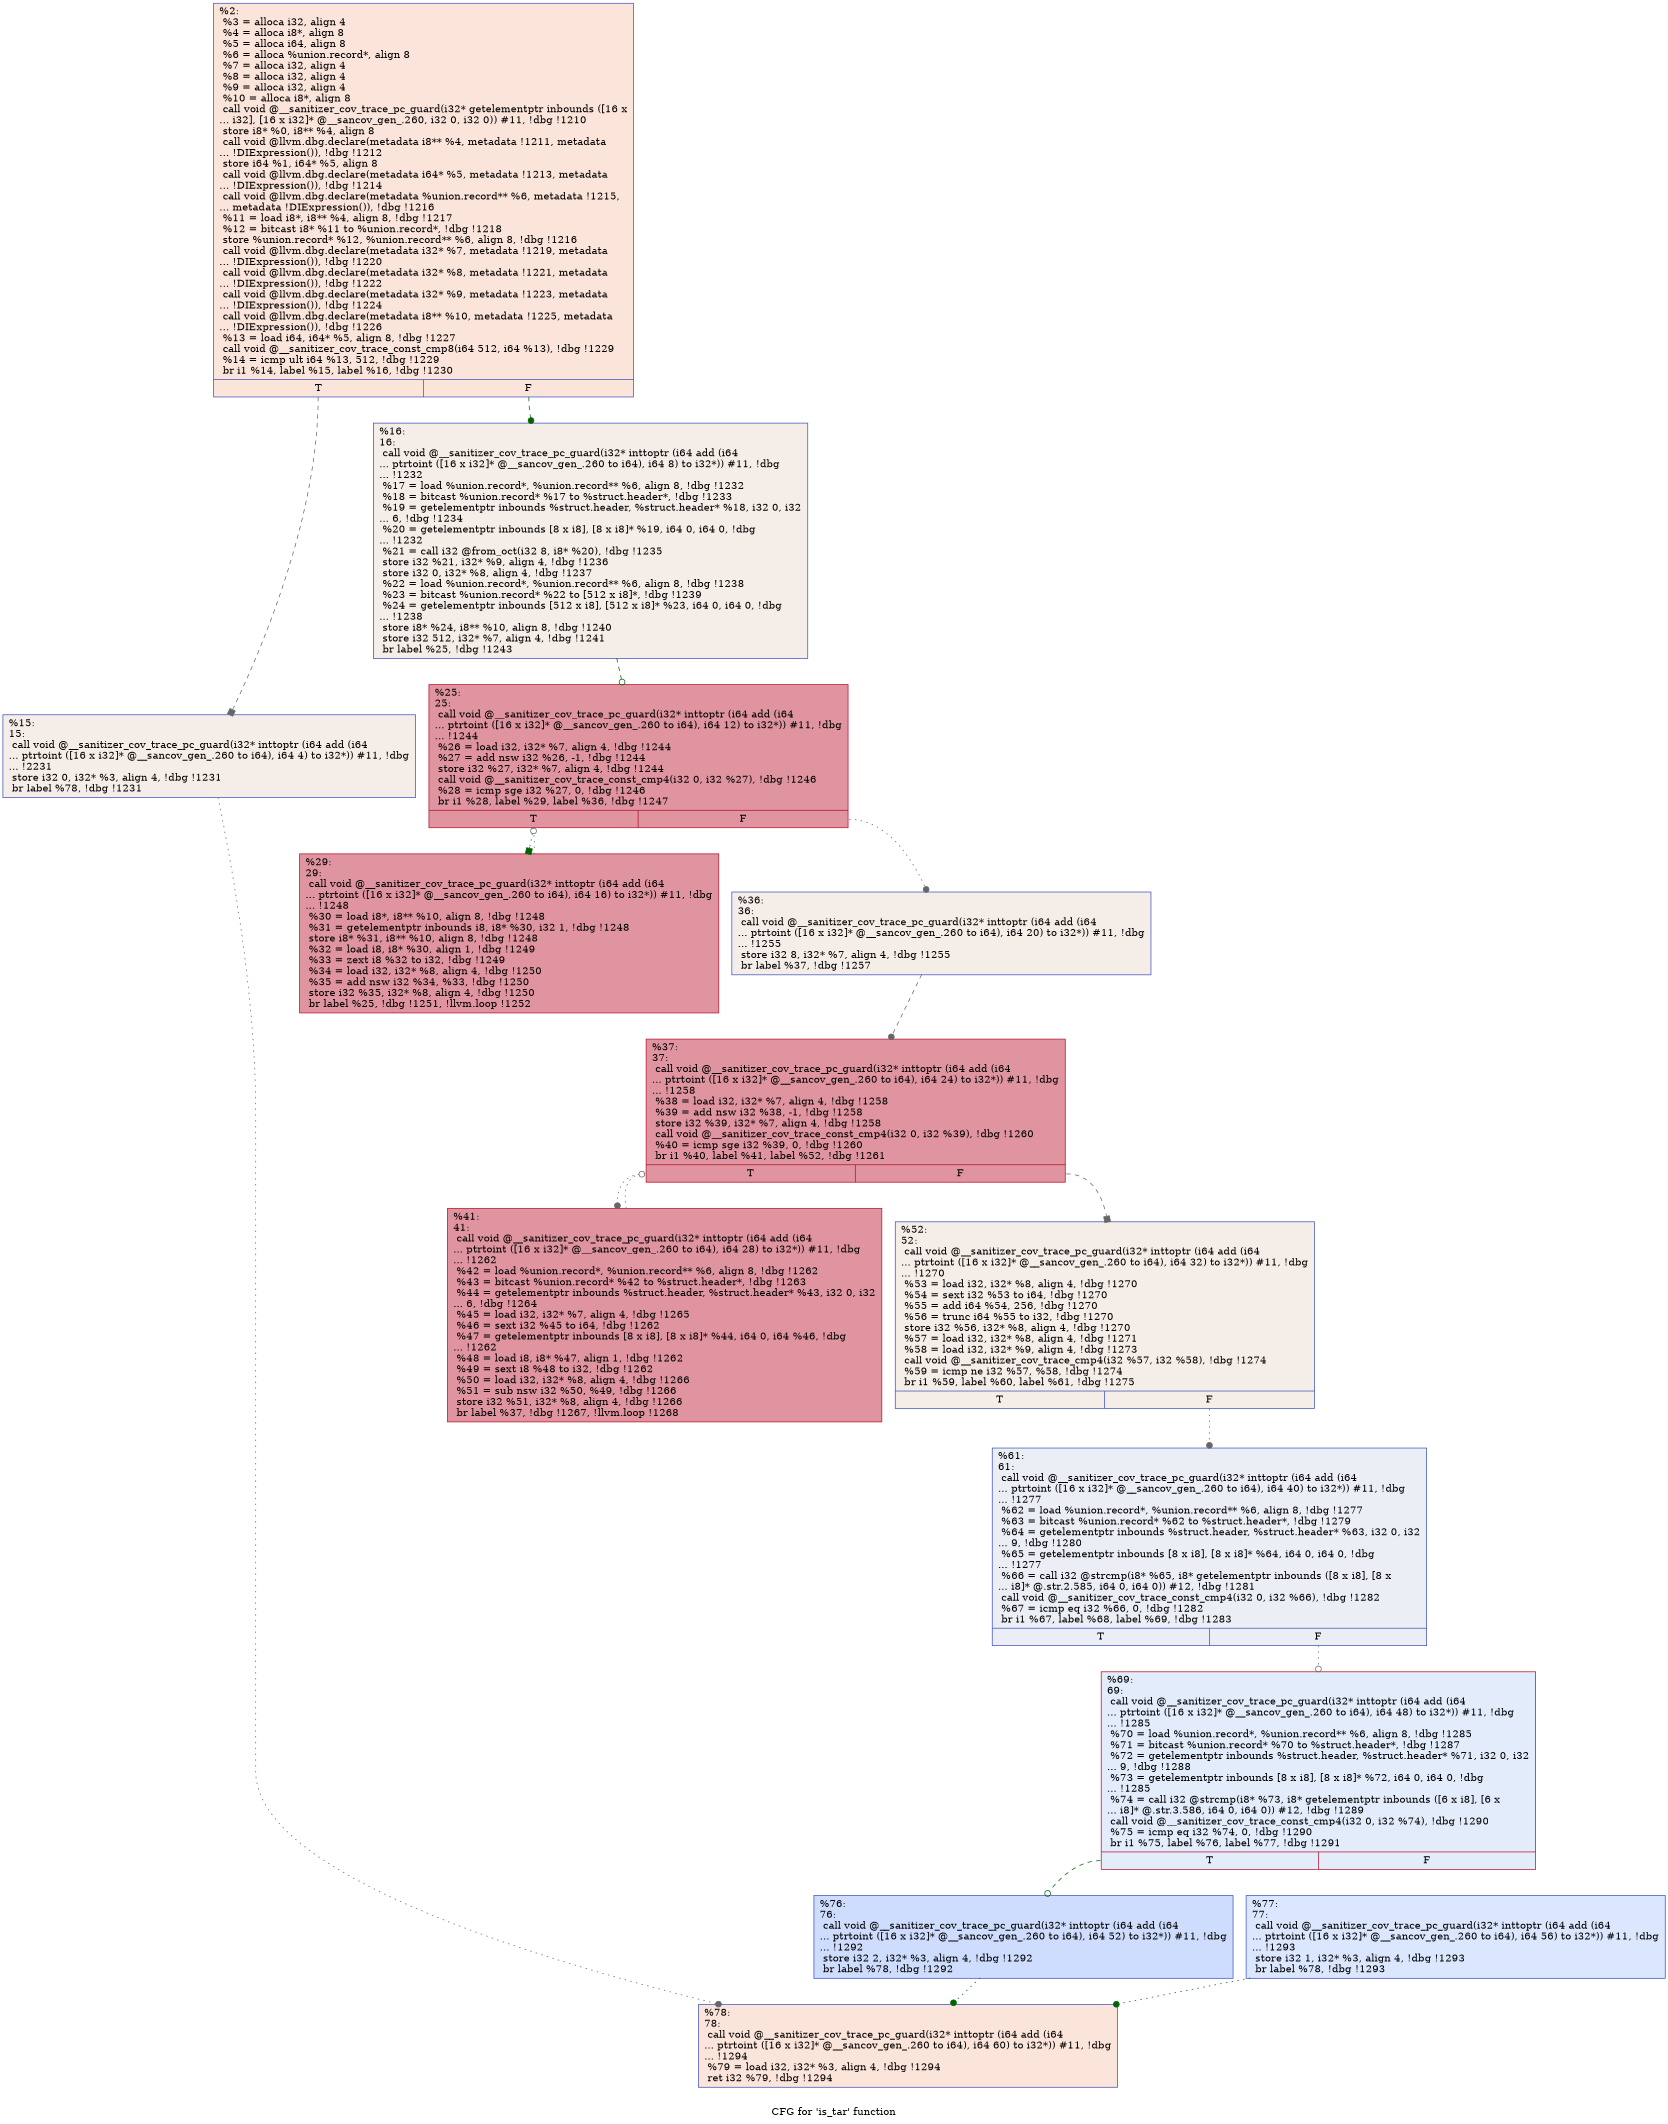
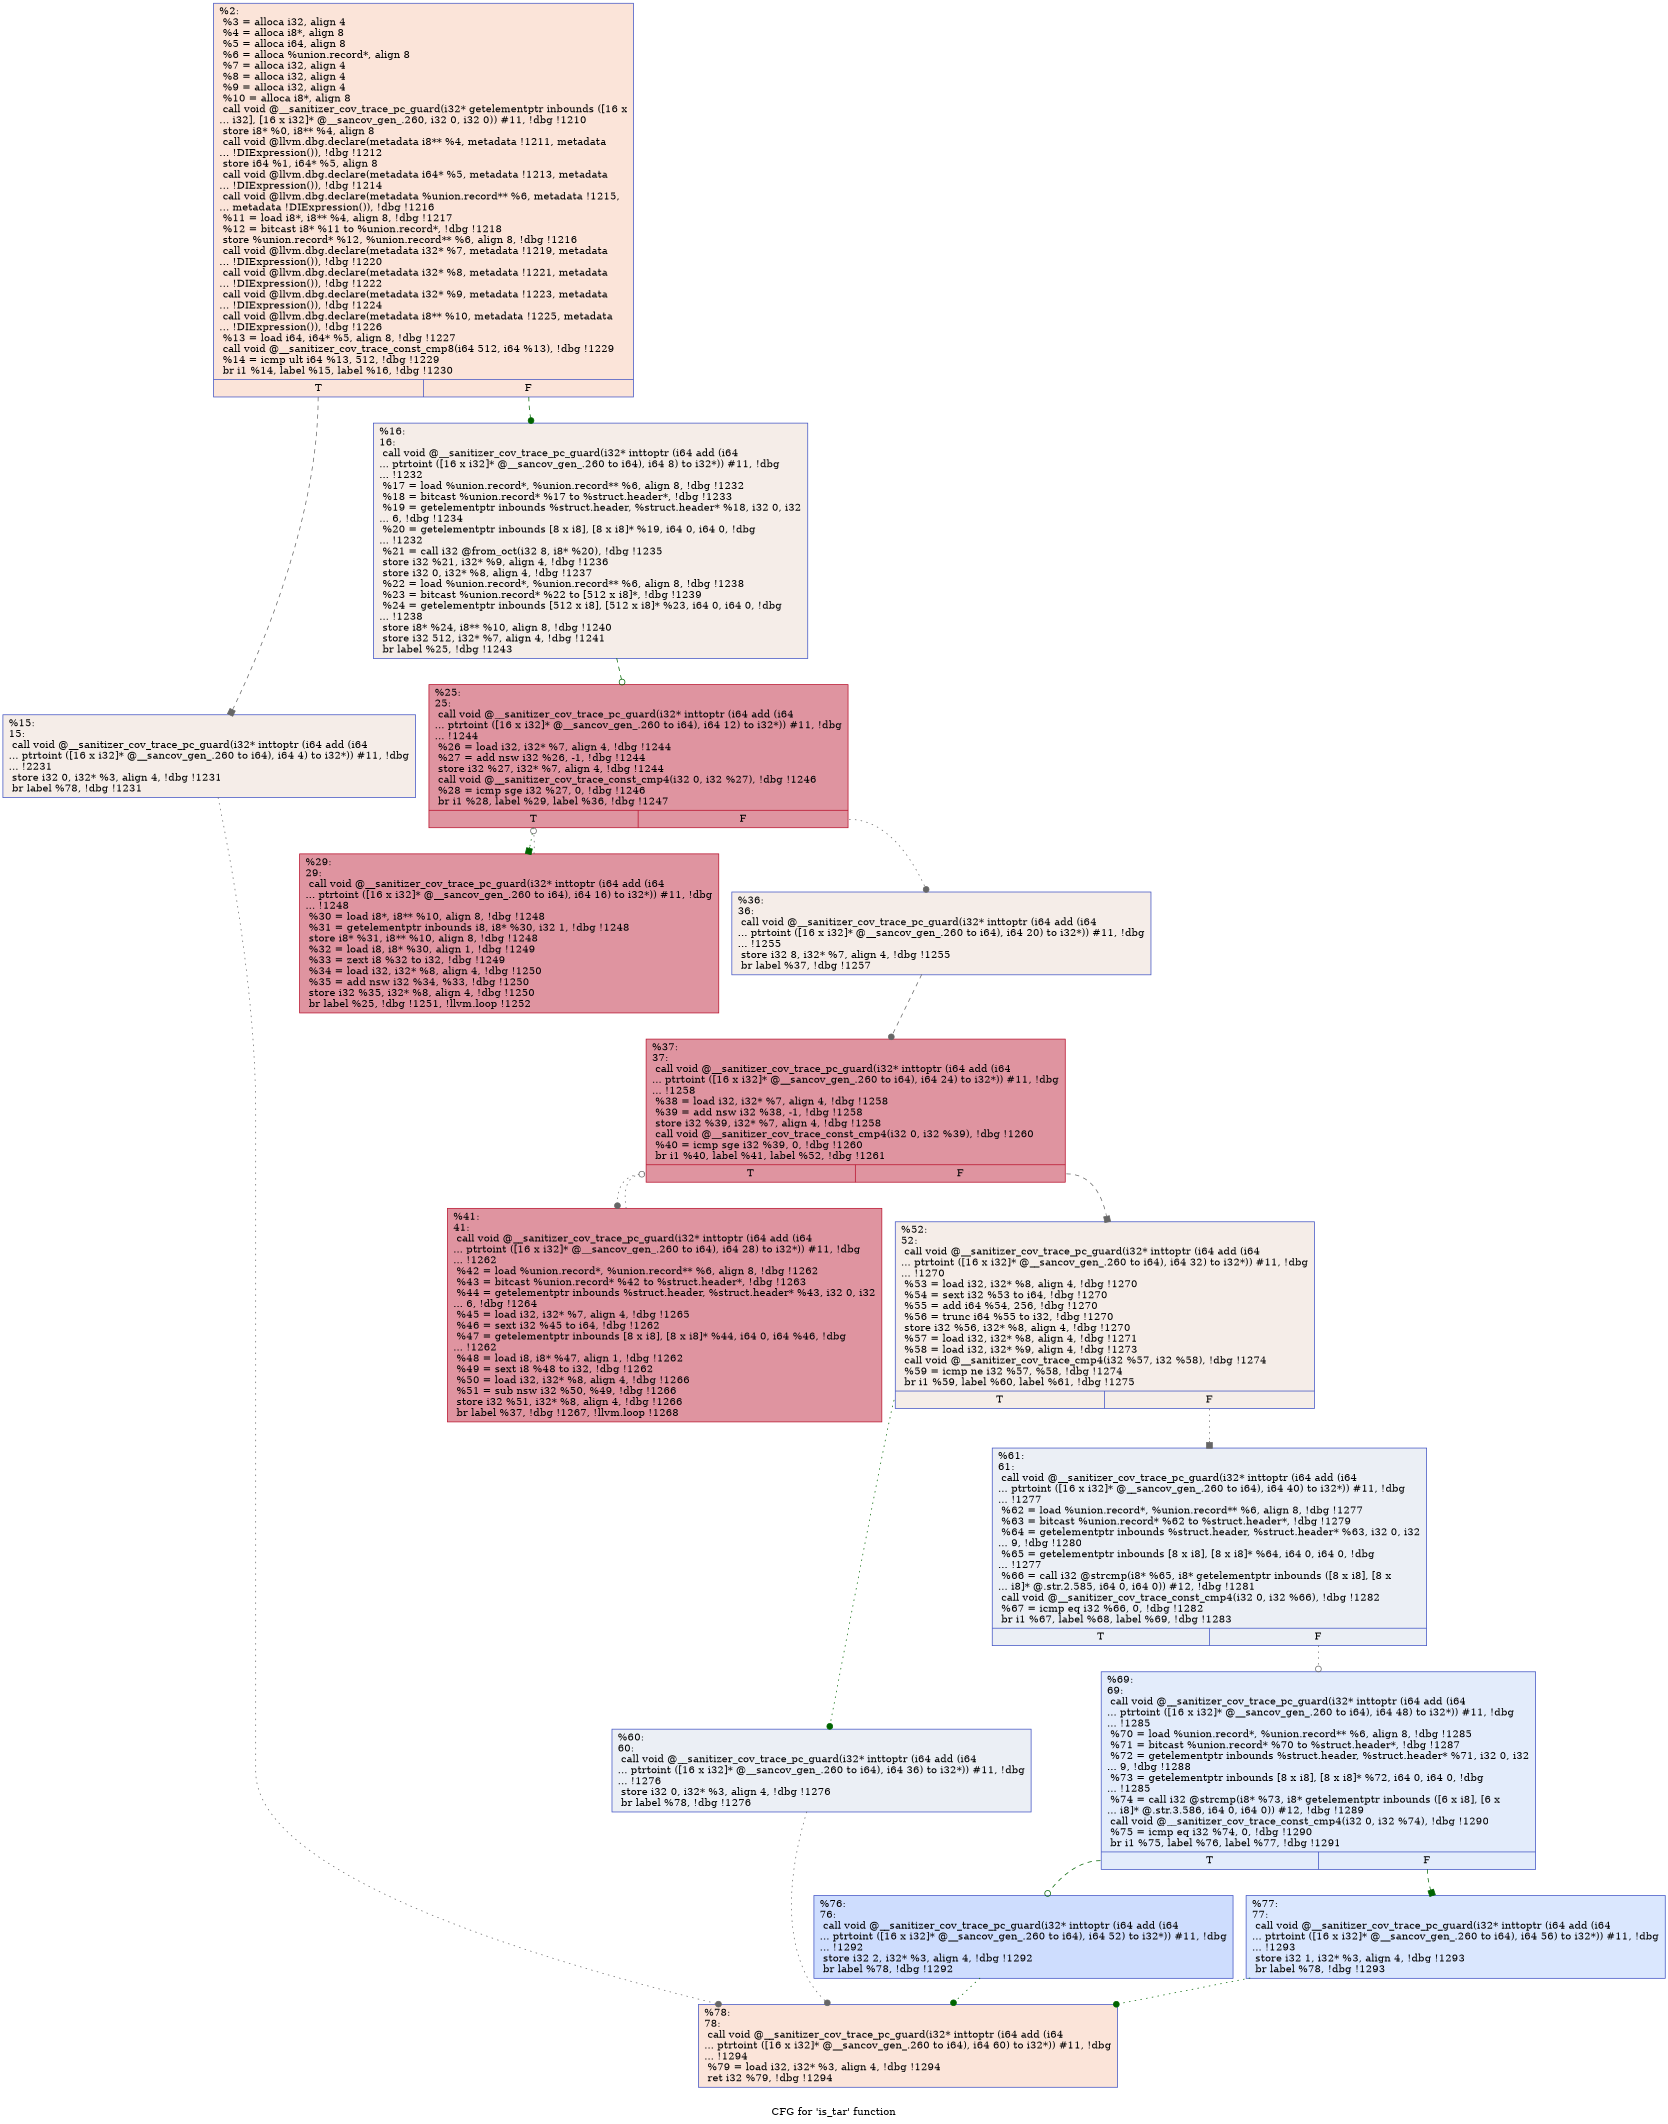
(1209, 1426) -> (1209, 1426)
none -> (822, 1771)
(1318, 1771) -> (1318, 1771)
none -> (1428, 1879)
